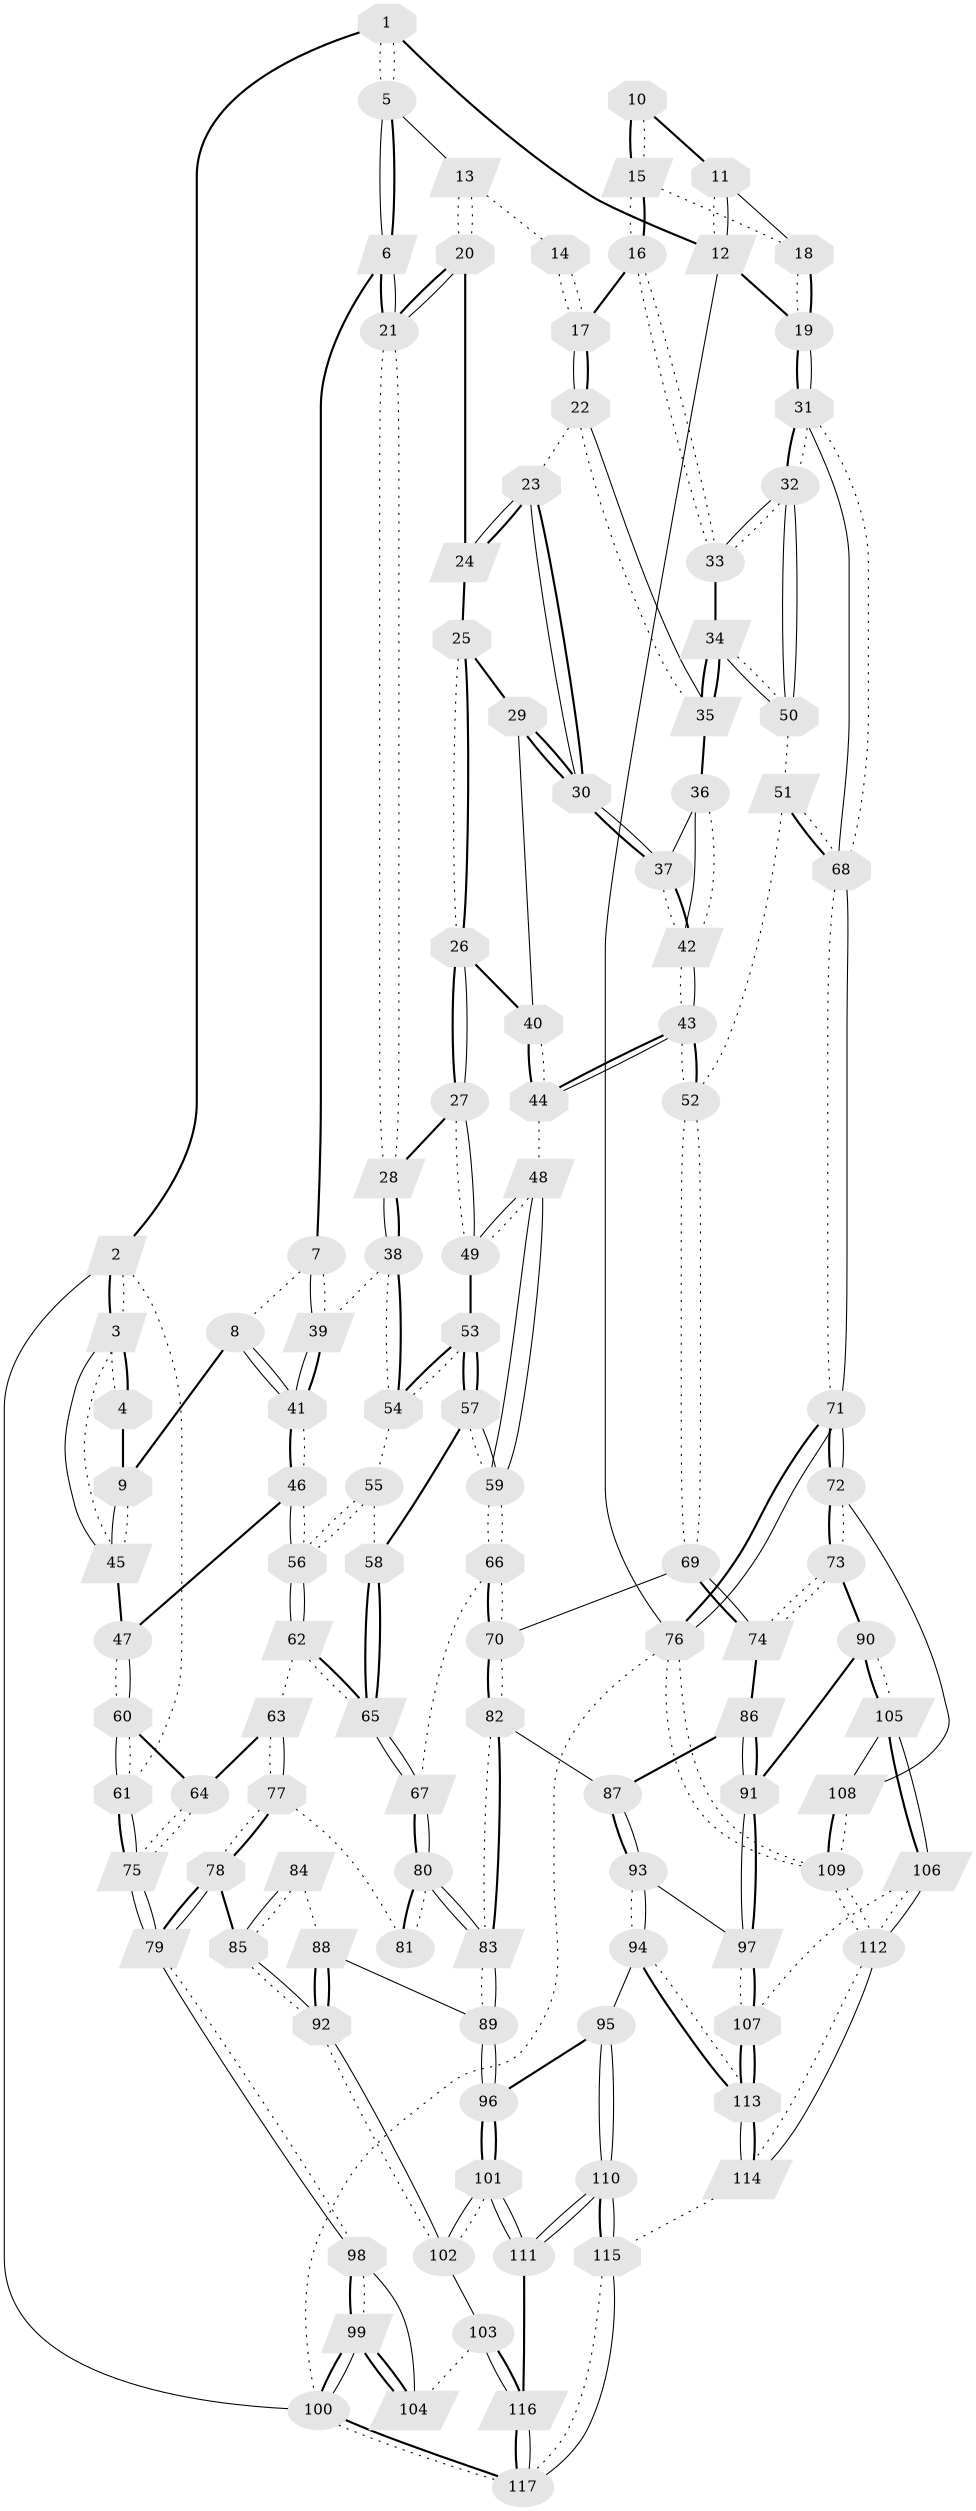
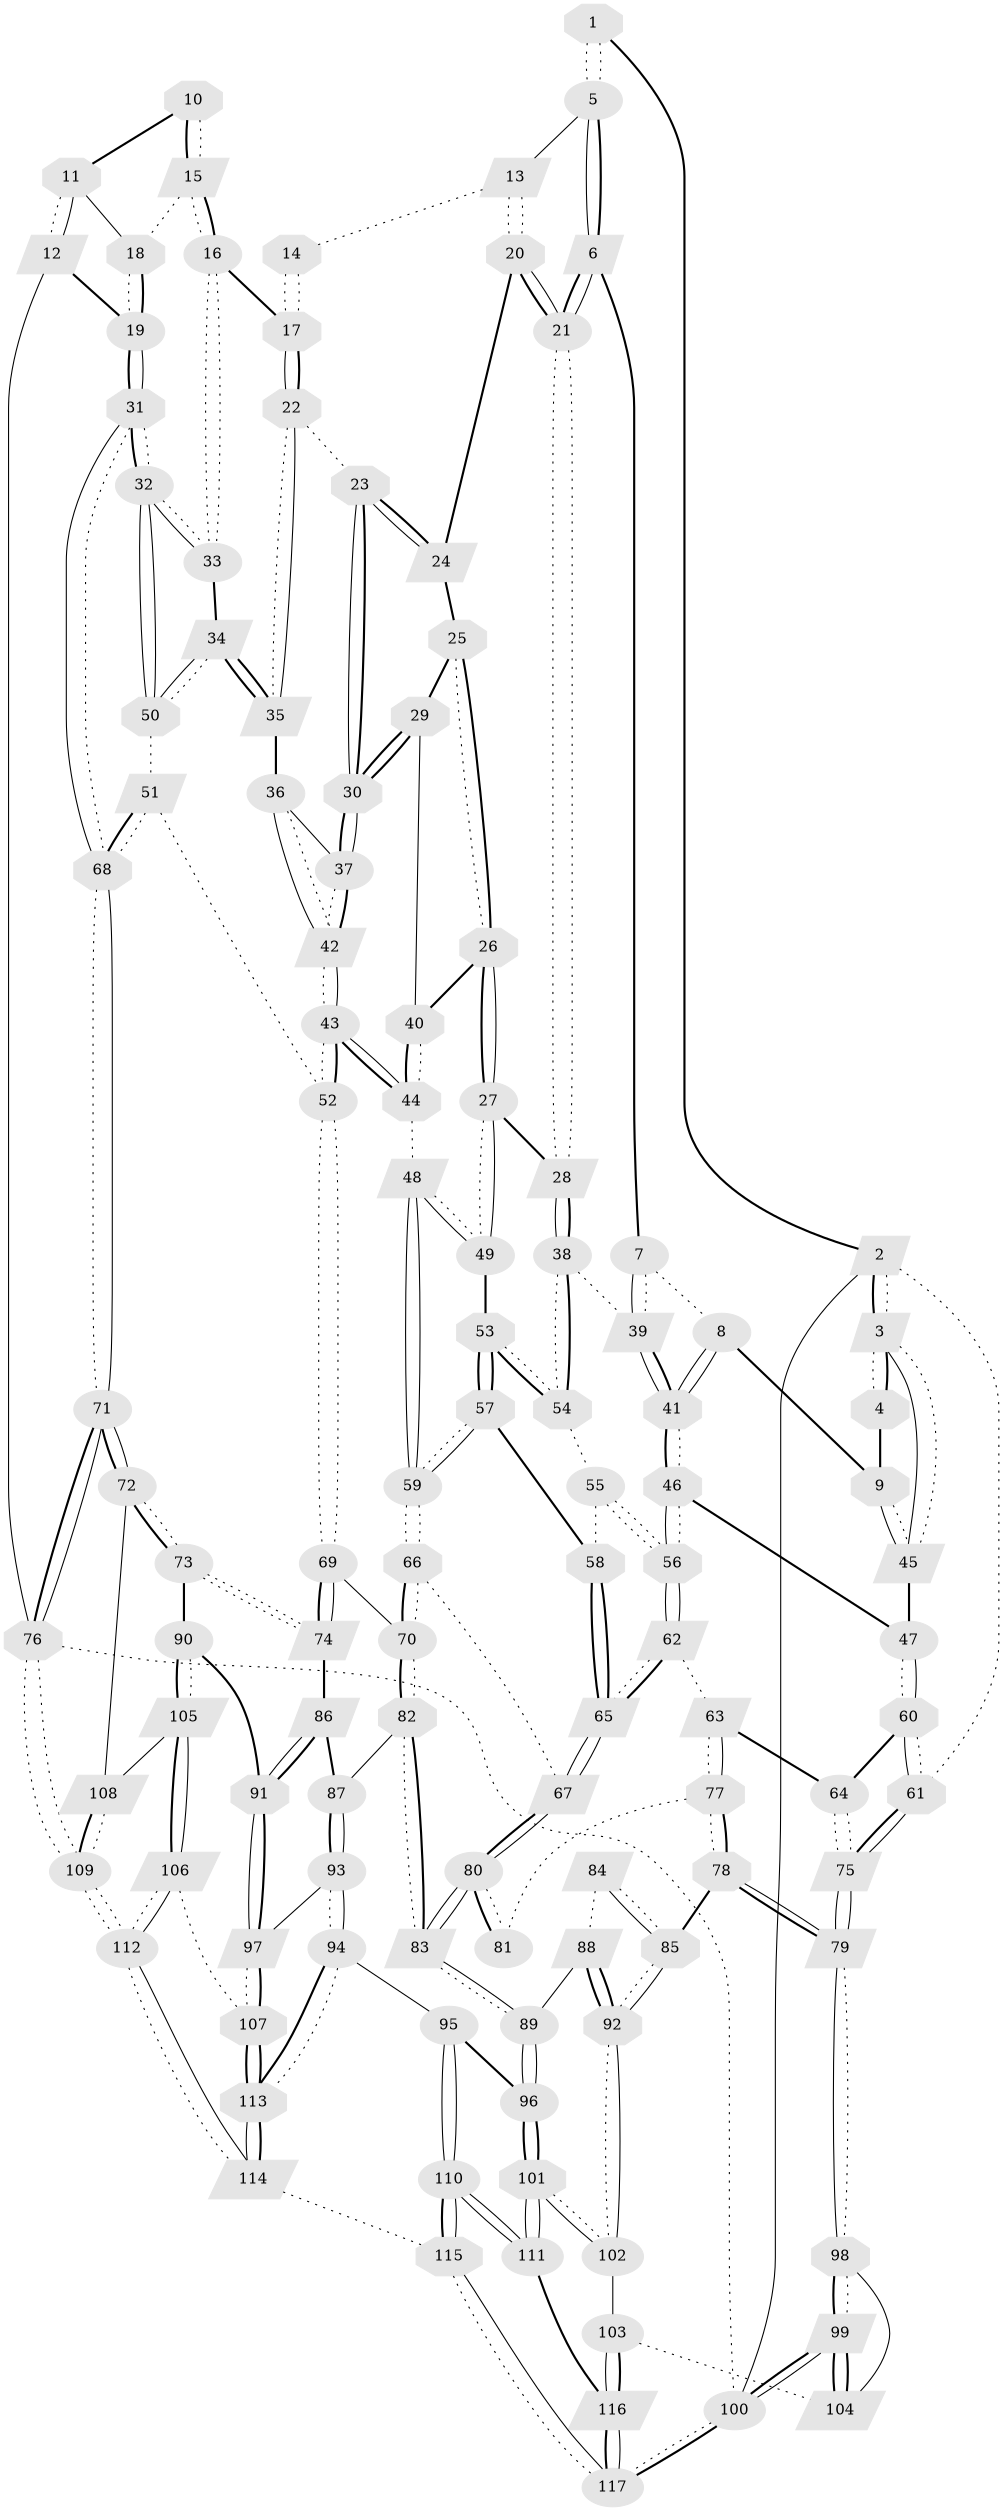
(538, 159) -> none
